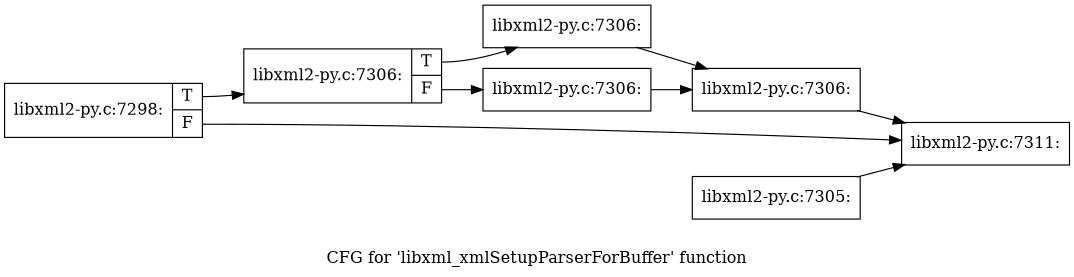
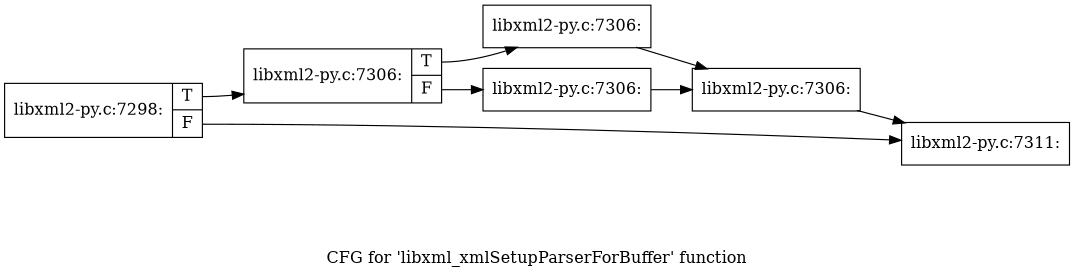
(776, 198) -> none
